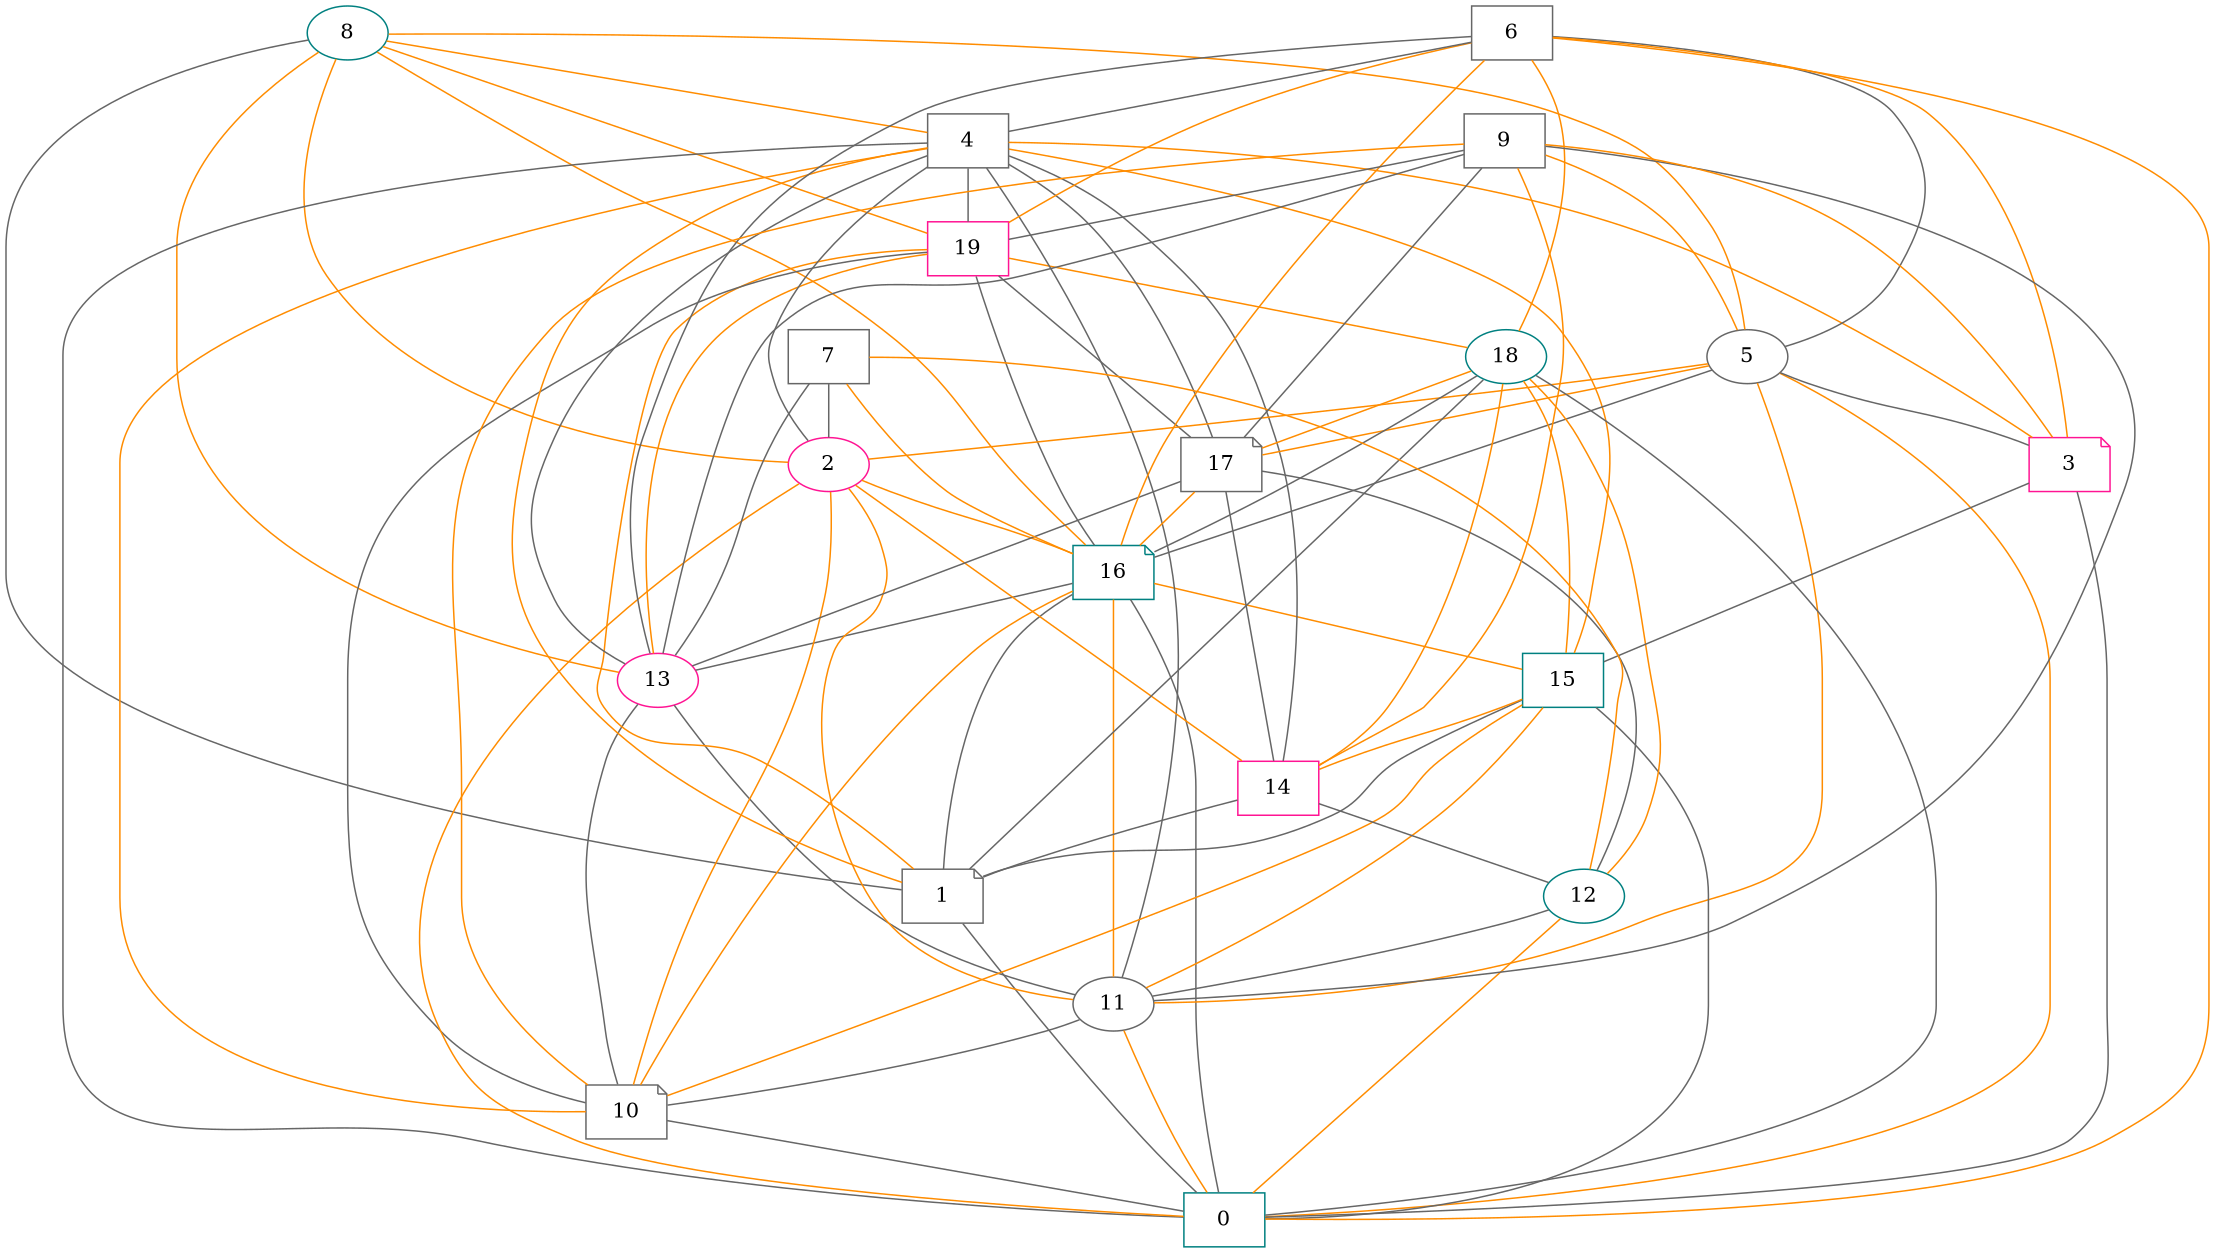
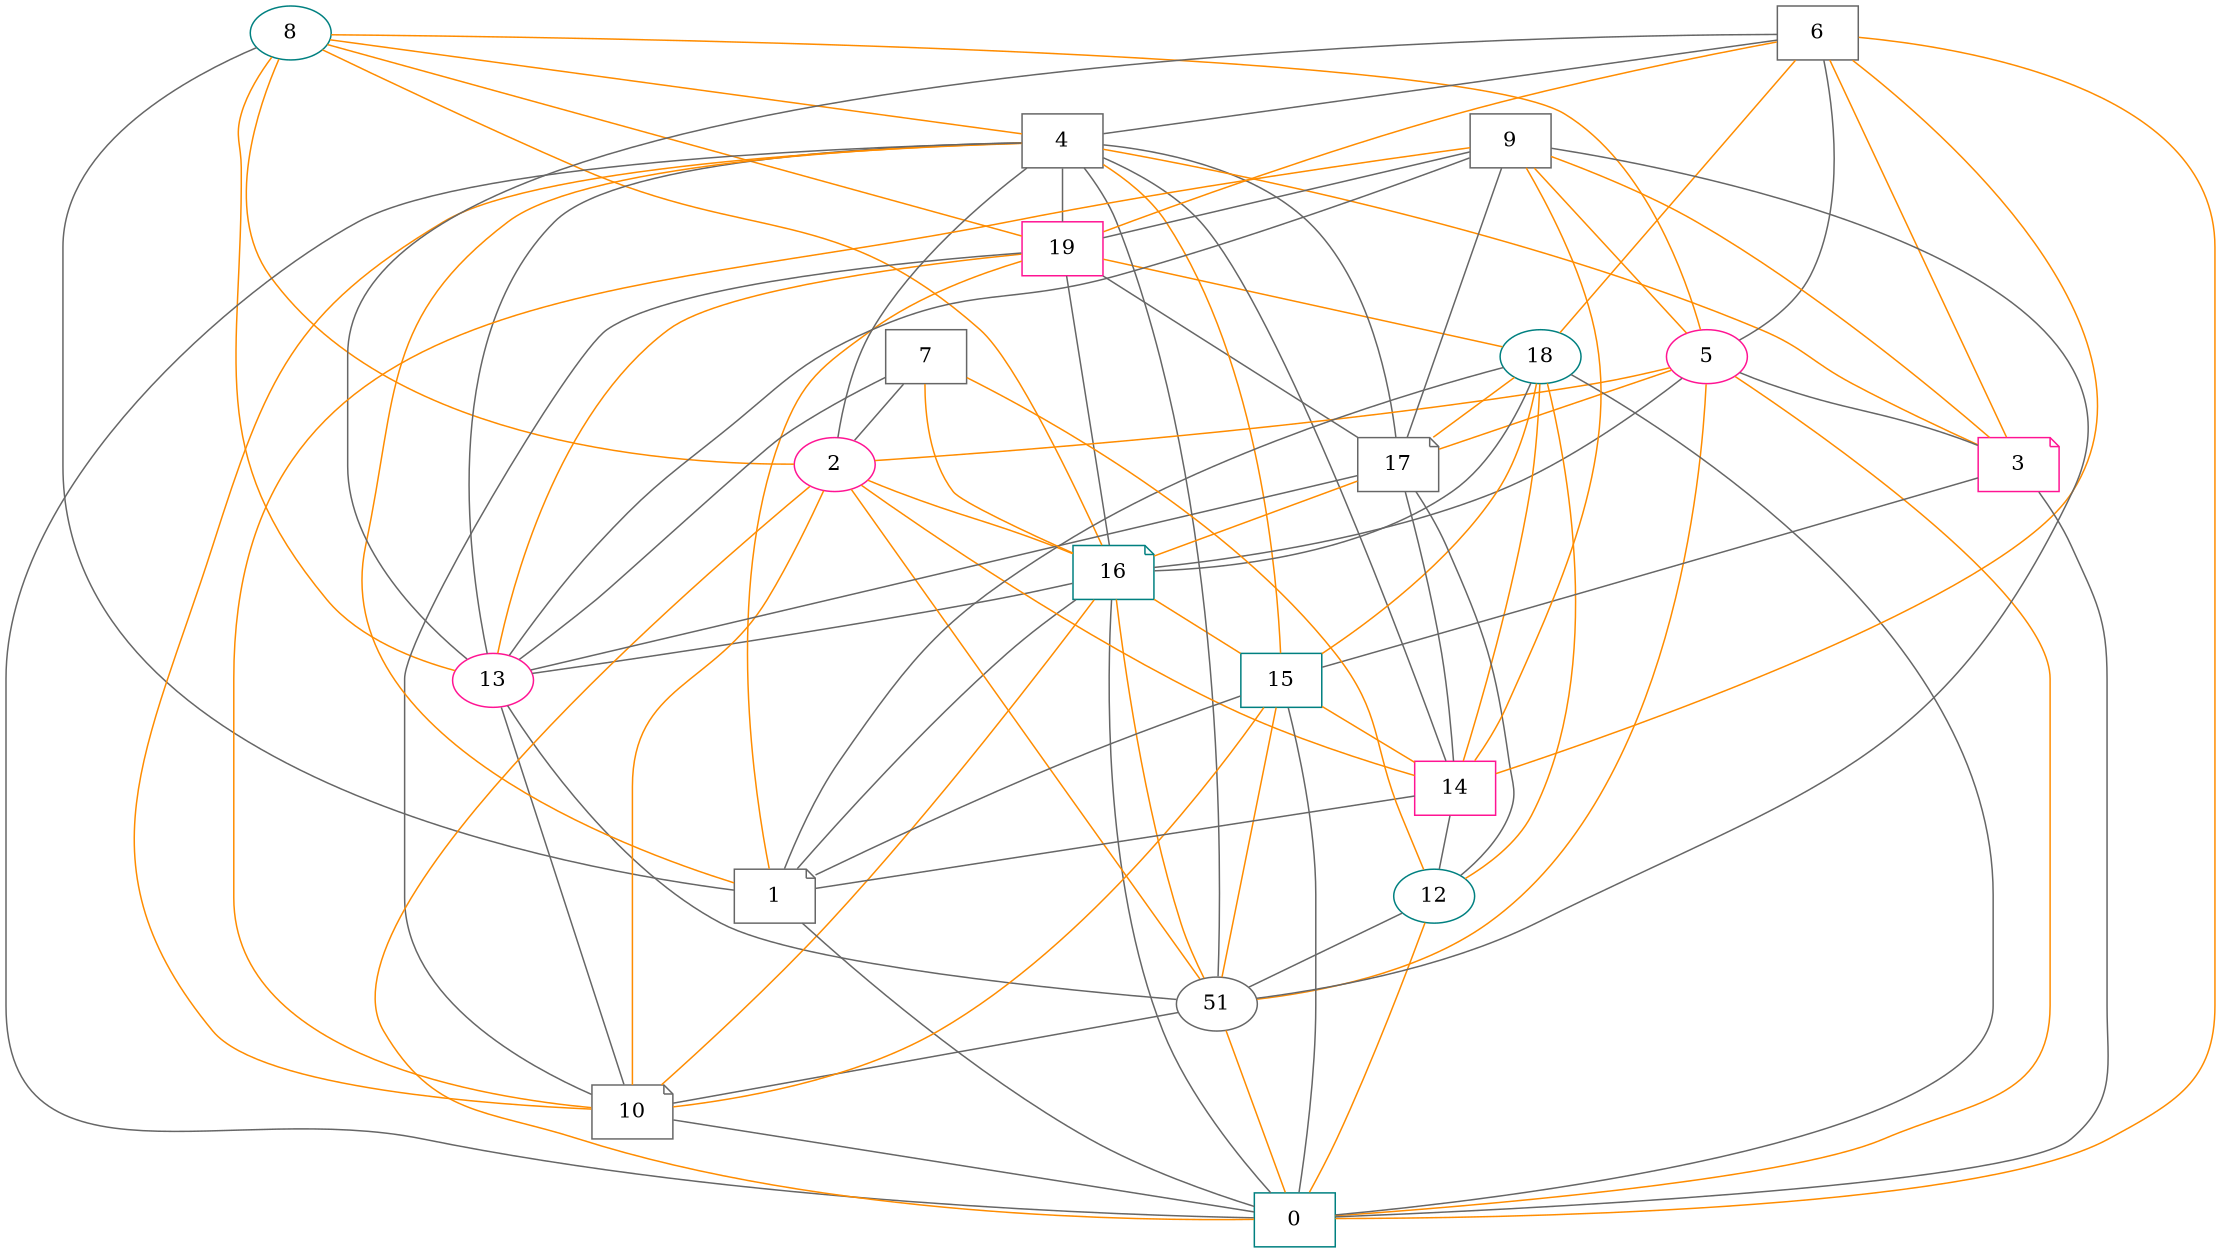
(1277, 285) -> (2030, 535)
(1747, 357) -> (1707, 357)
(1113, 1004) -> (1217, 1004)
